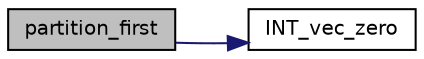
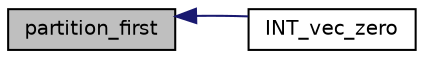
(202, 43) -> (222, 16)
